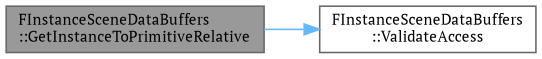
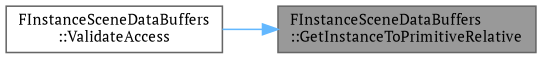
(284, 29) -> (242, 29)
